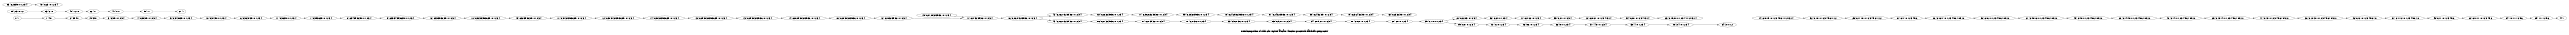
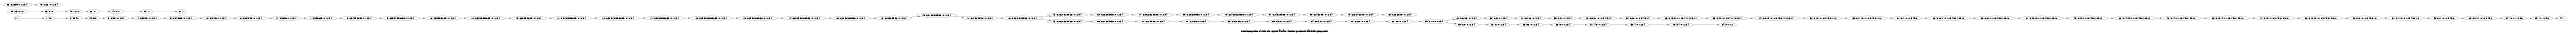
none -> (1727, 18)
(936, 19) -> (914, 17)
